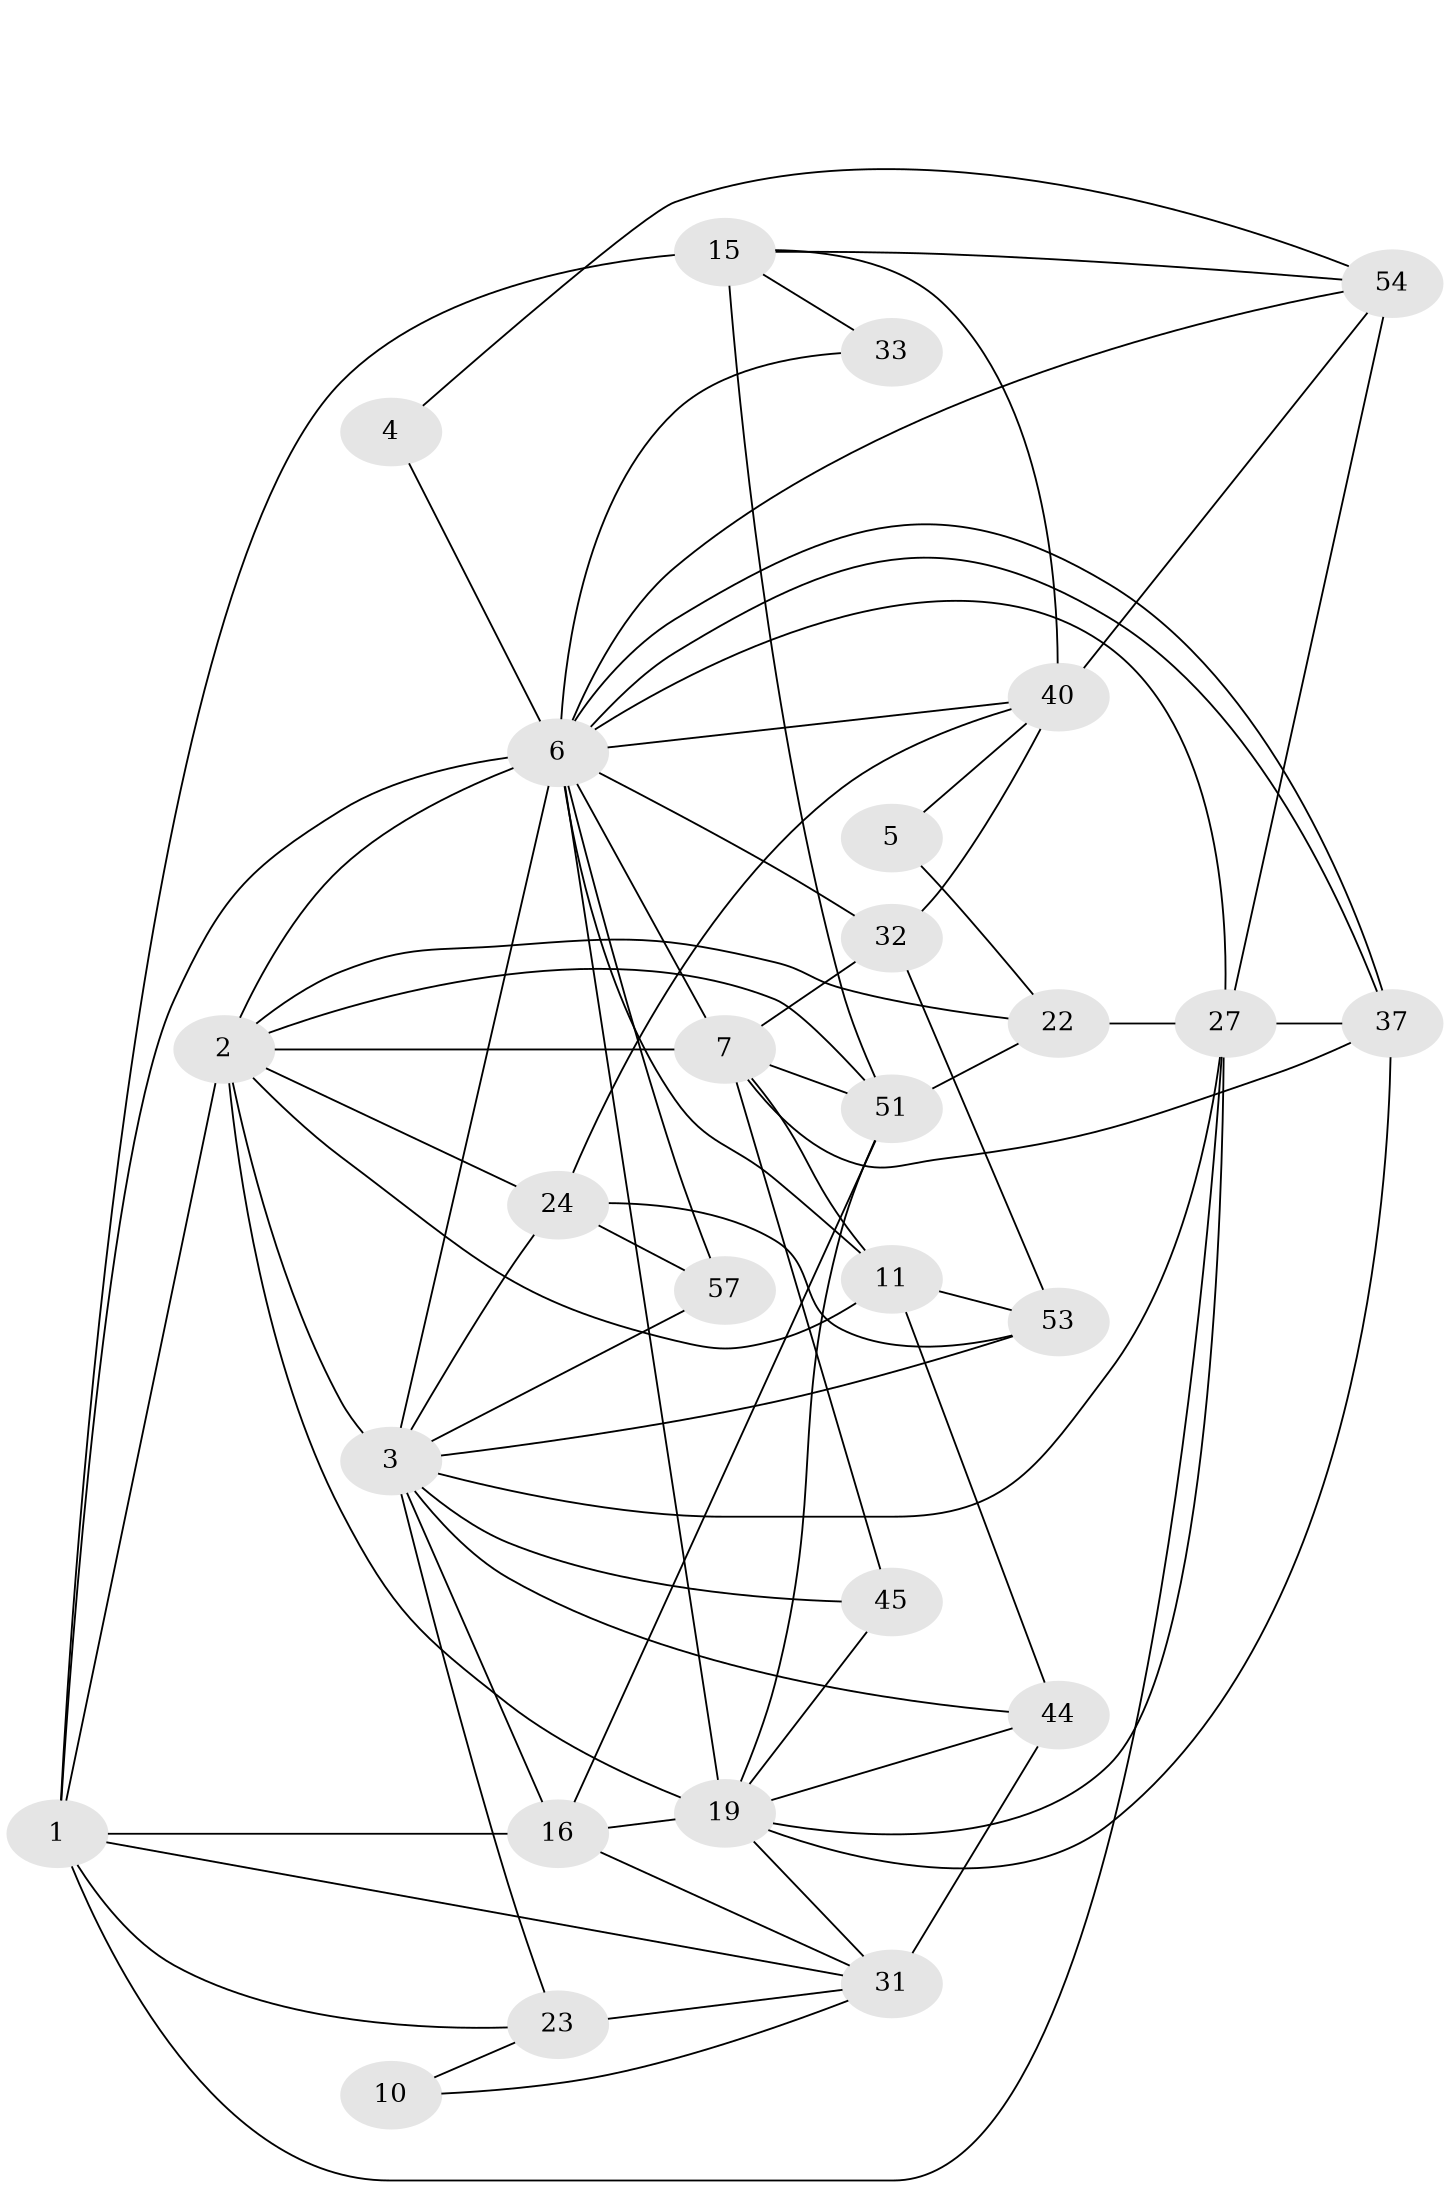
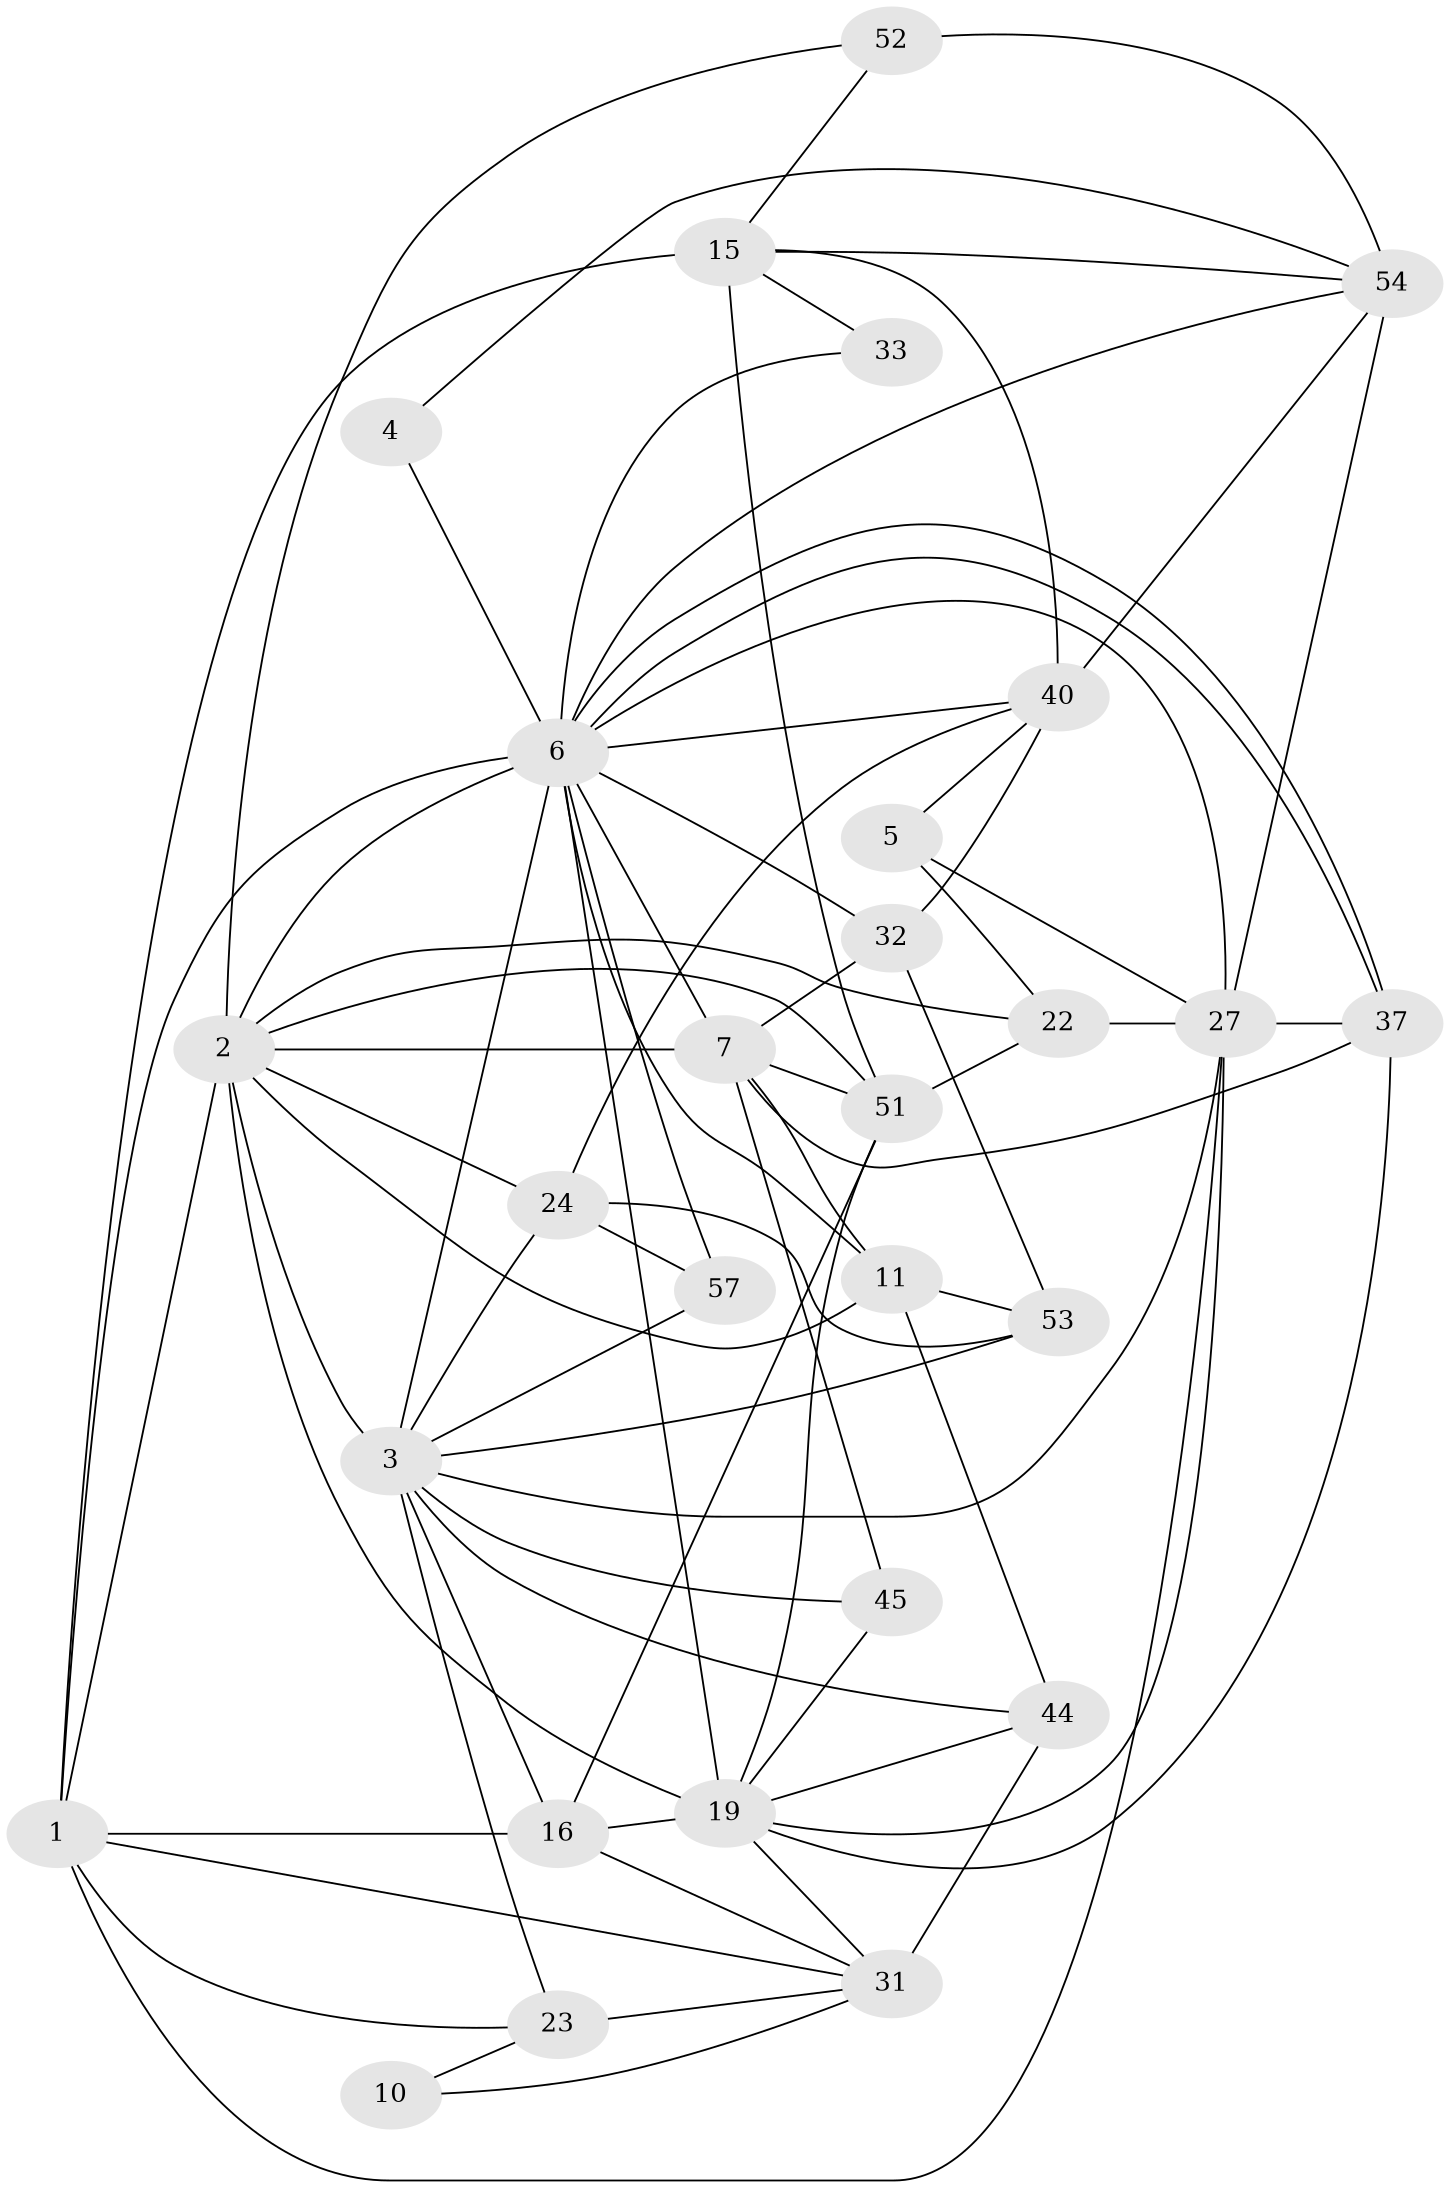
none -> (892, 41)
none -> (1059, 931)
